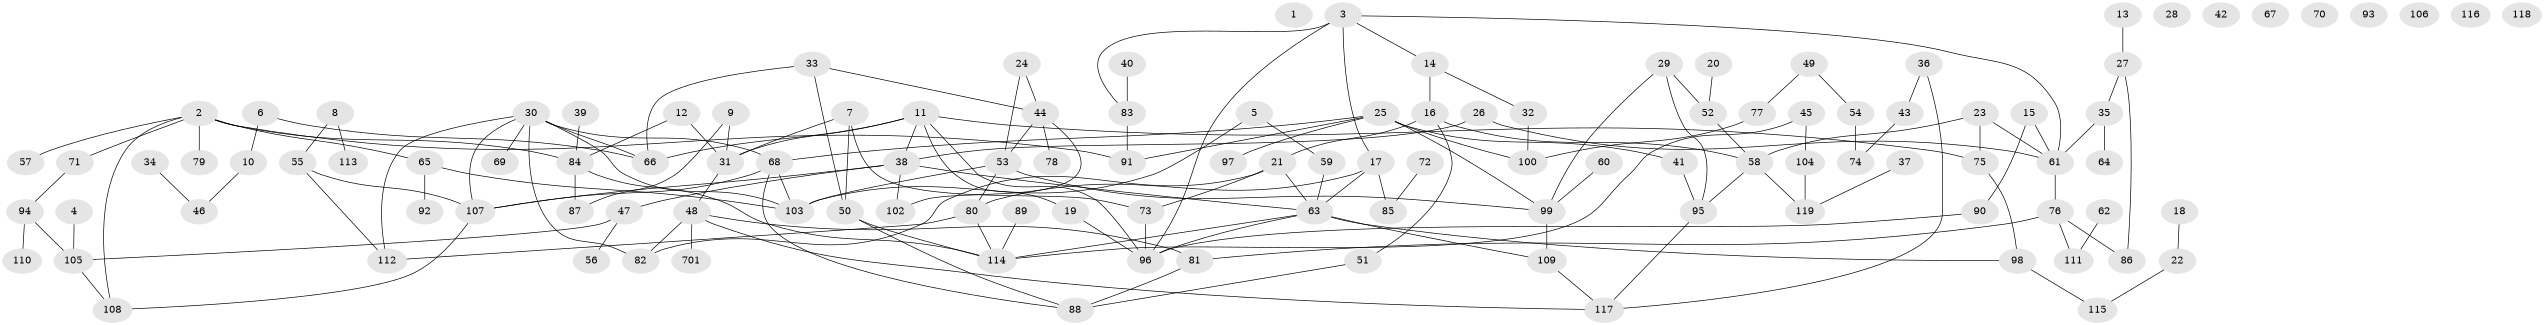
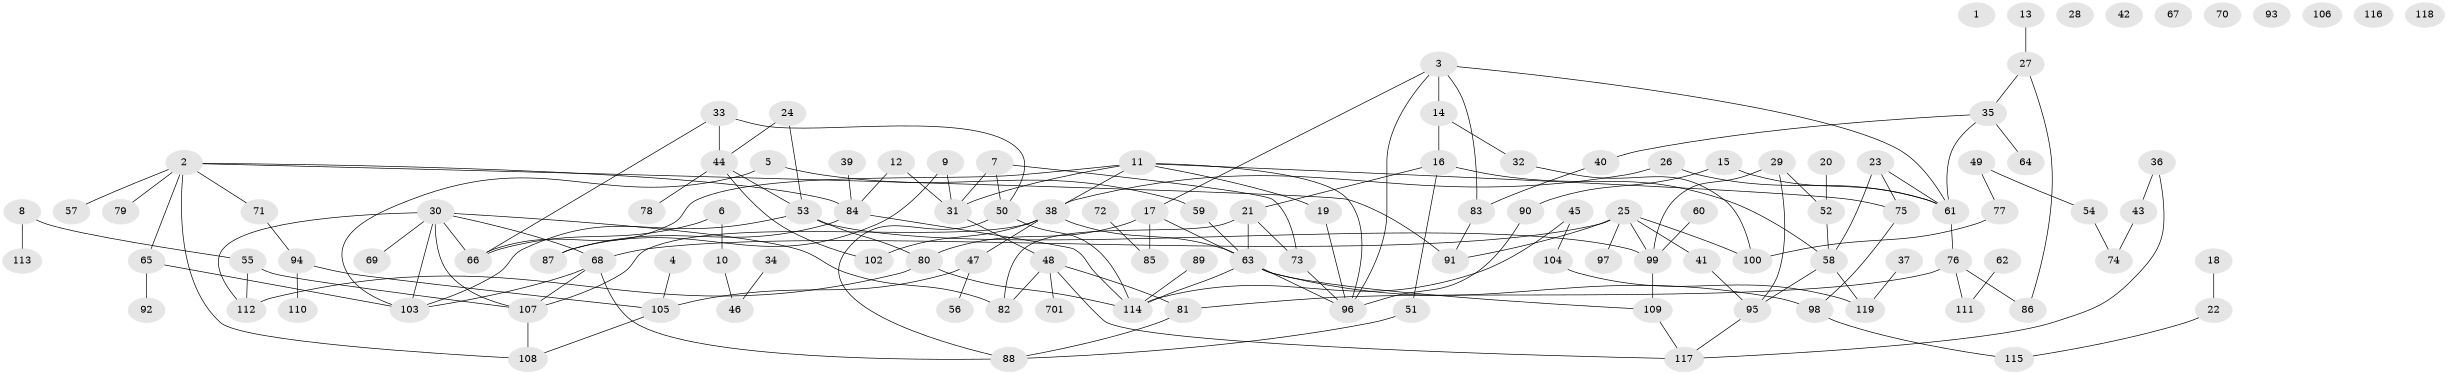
none -> (1792, 129)
